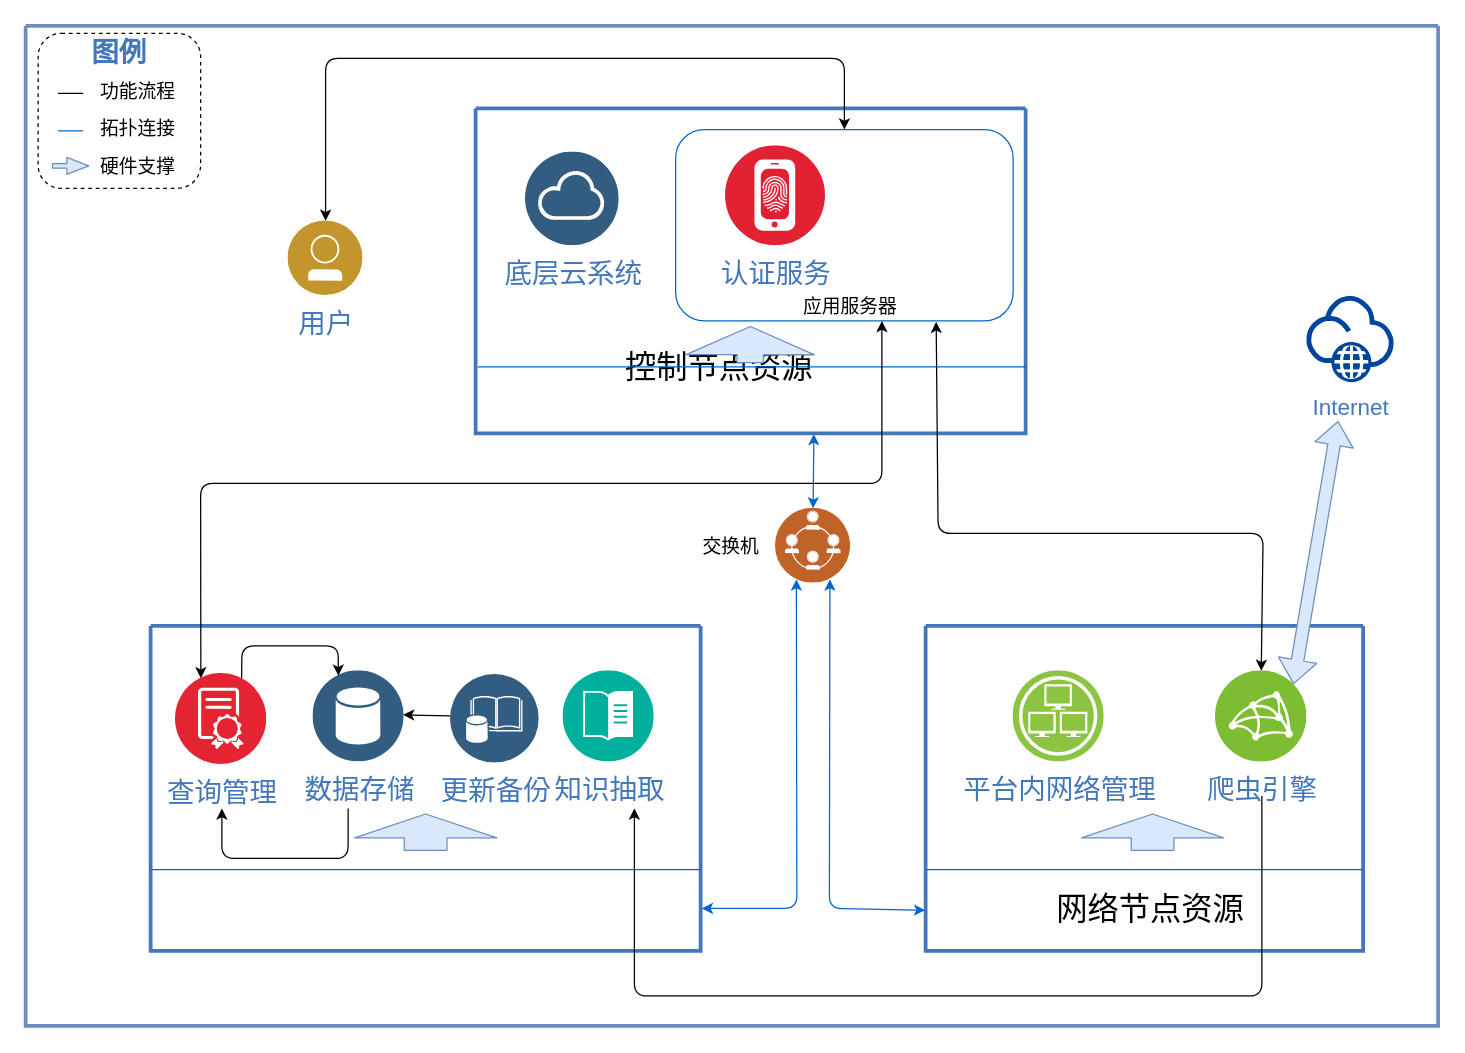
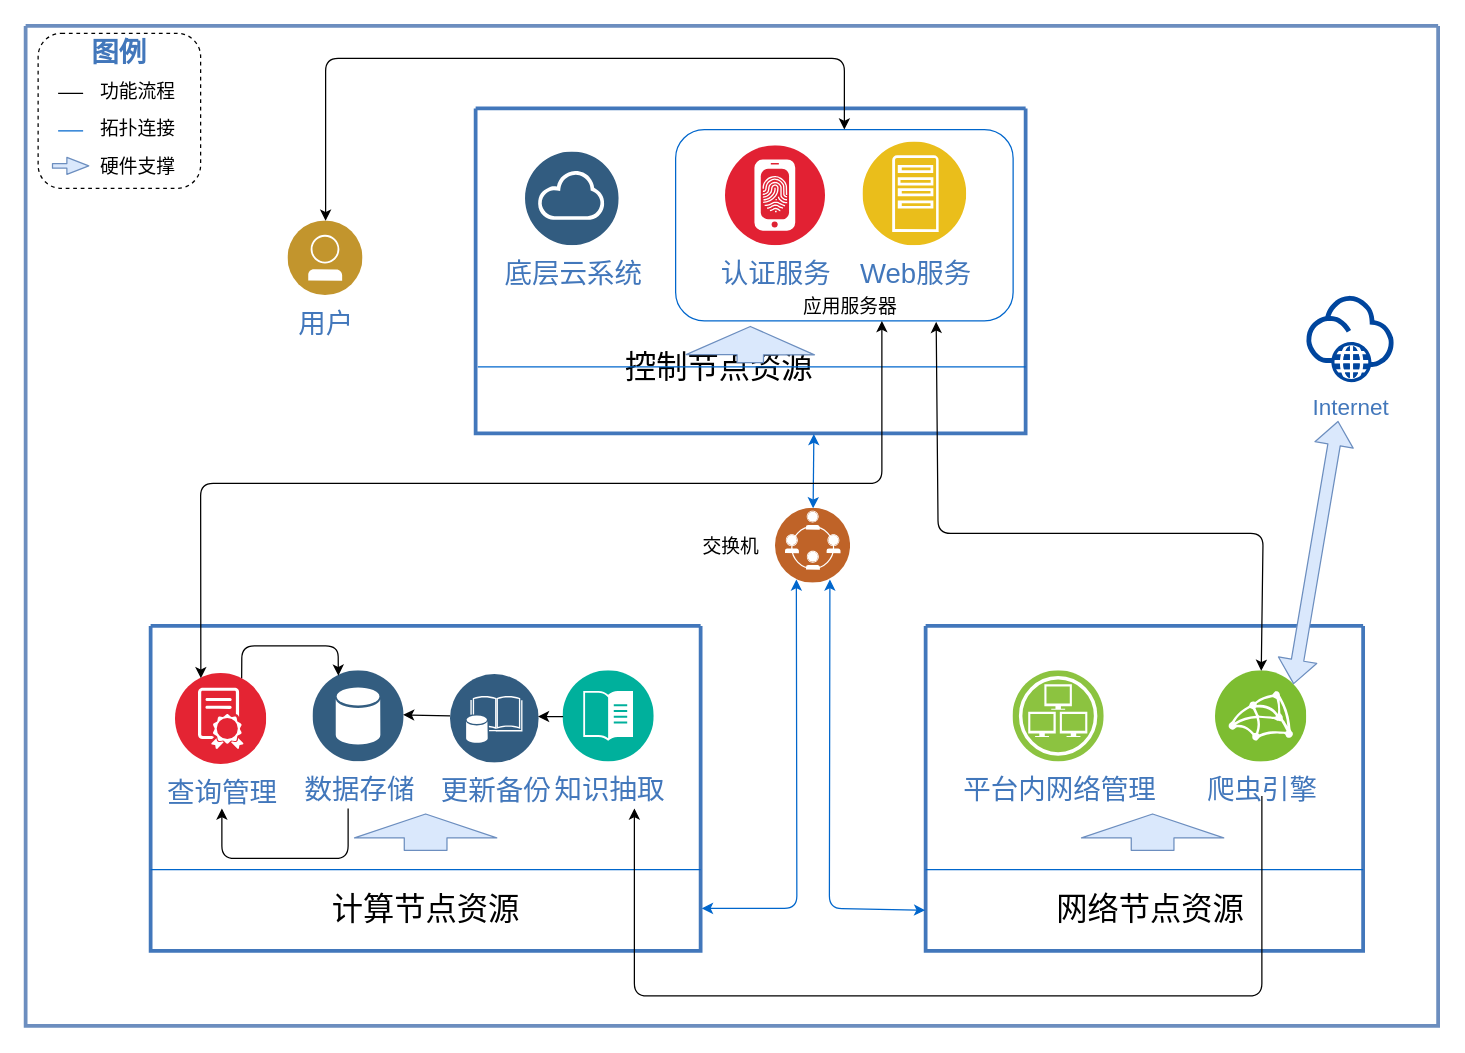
none -> (915, 194)
none -> (555, 716)
none -> (426, 908)
